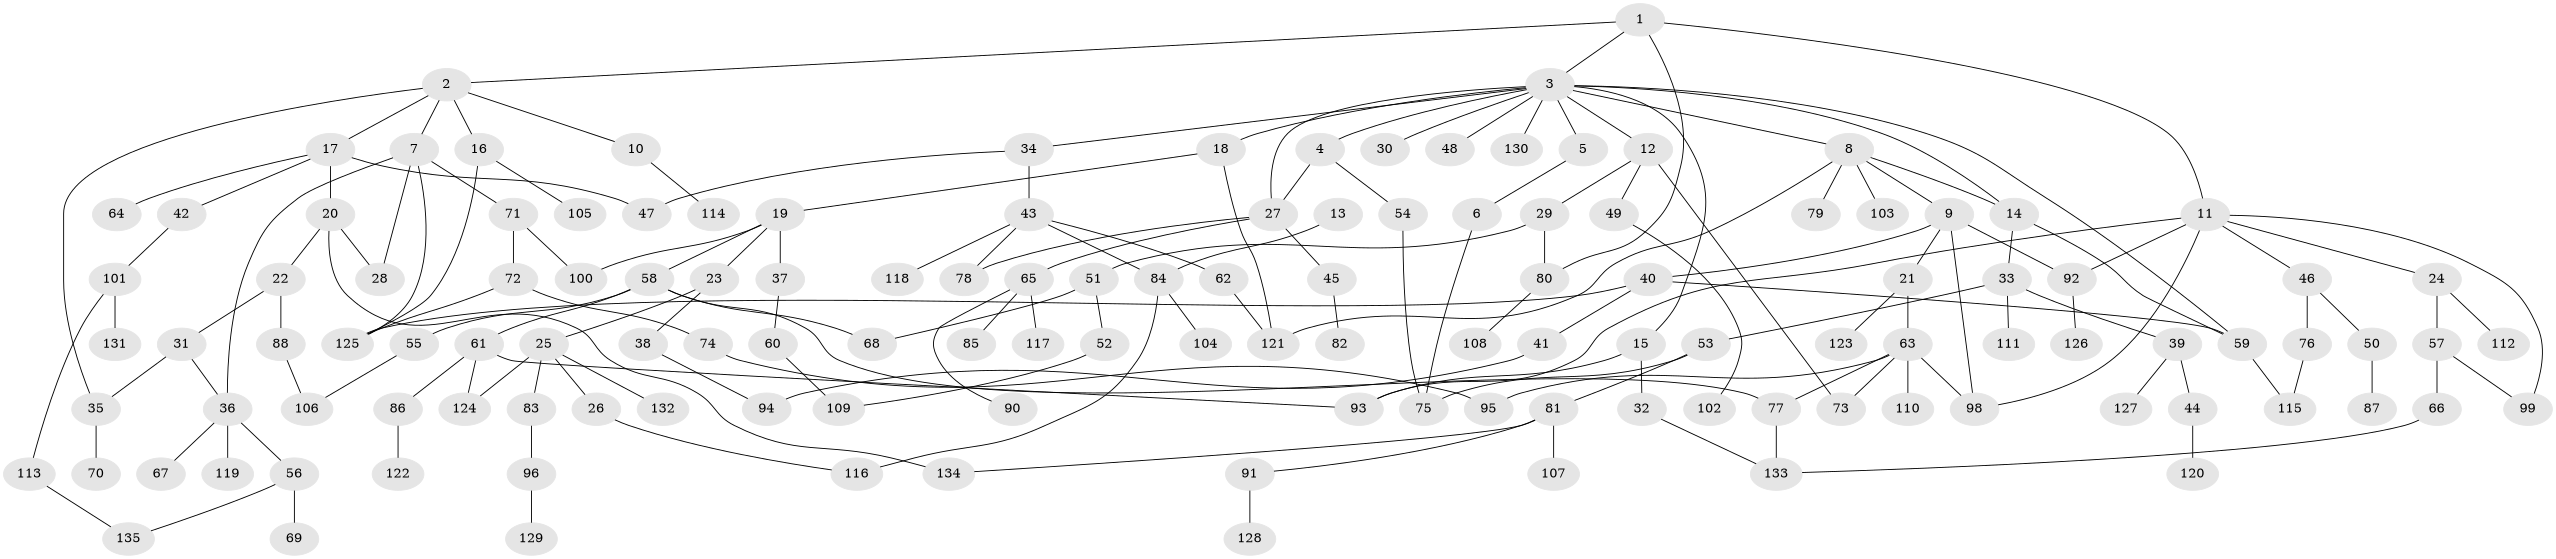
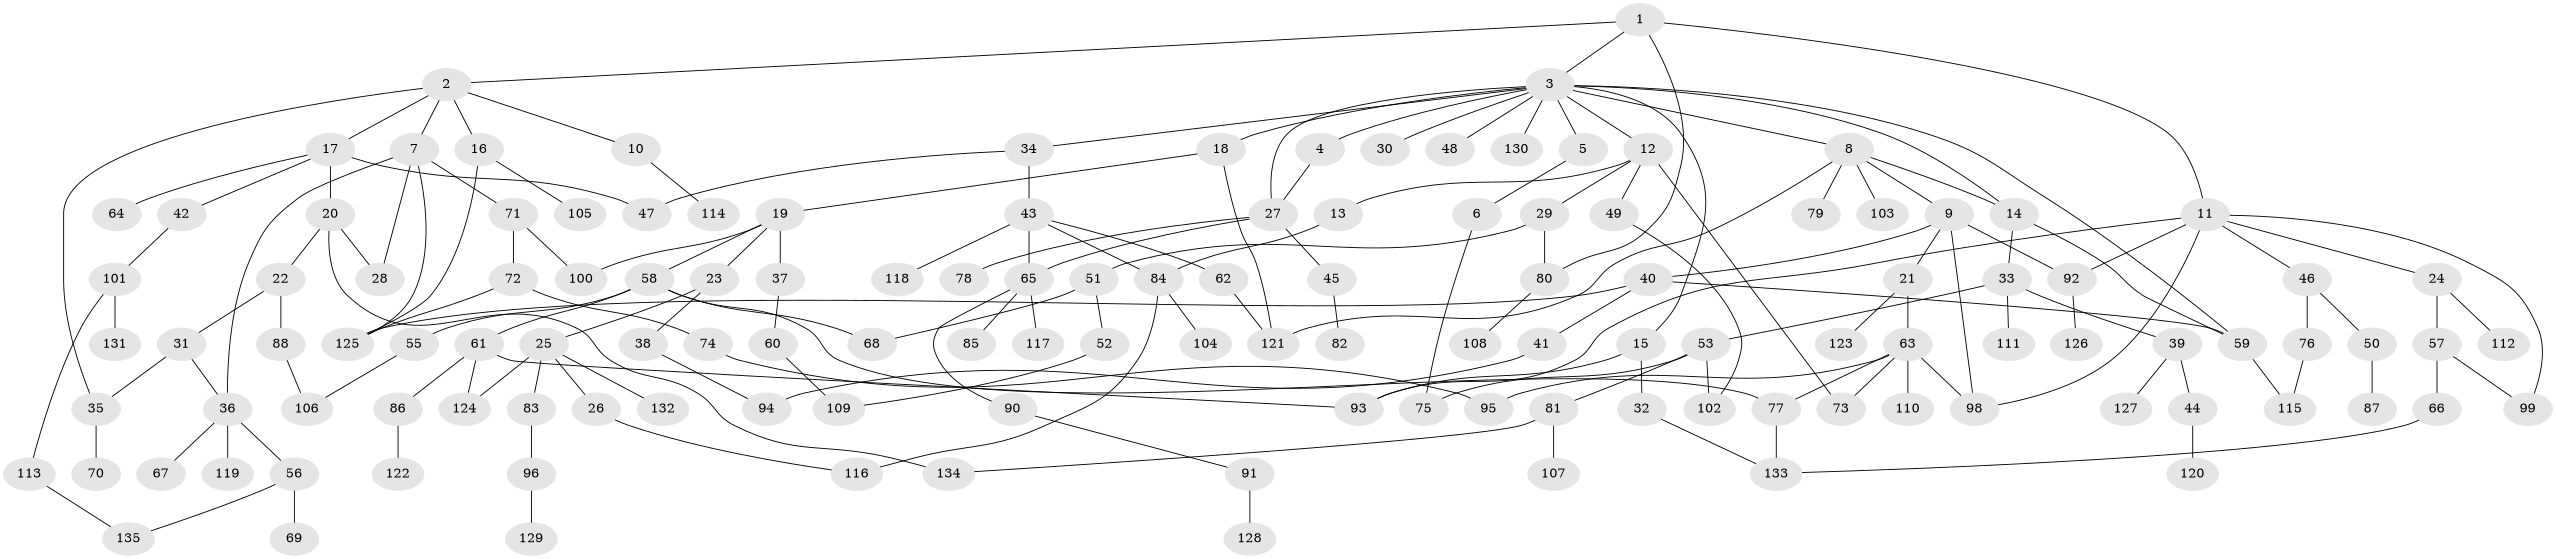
none -> (1493, 182)
(1403, 215) -> none
(997, 247) -> (1029, 247)
none -> (1707, 371)
(1406, 453) -> (1131, 442)
